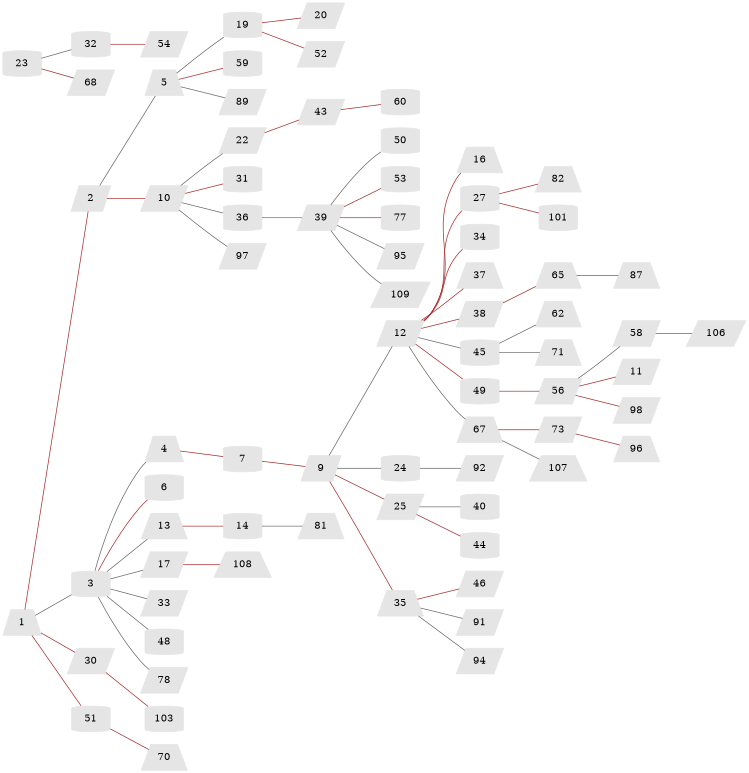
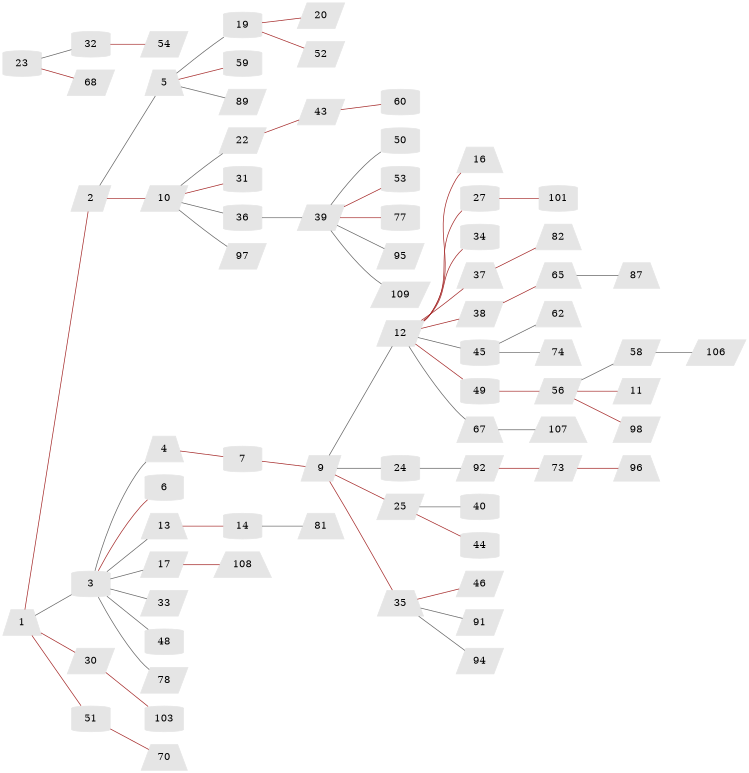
(519, 189) -> (516, 258)
(558, 353) -> (558, 353)
(519, 430) -> (519, 468)
